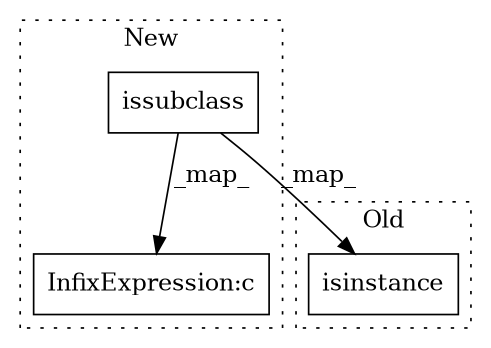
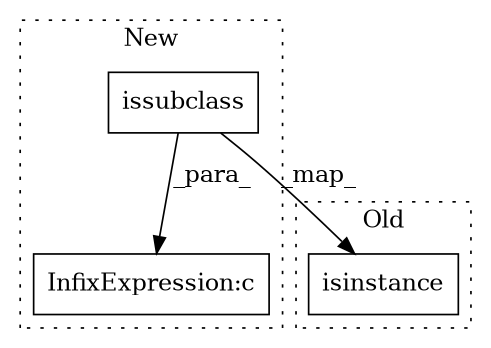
(212, 176) -> (212, 176)
